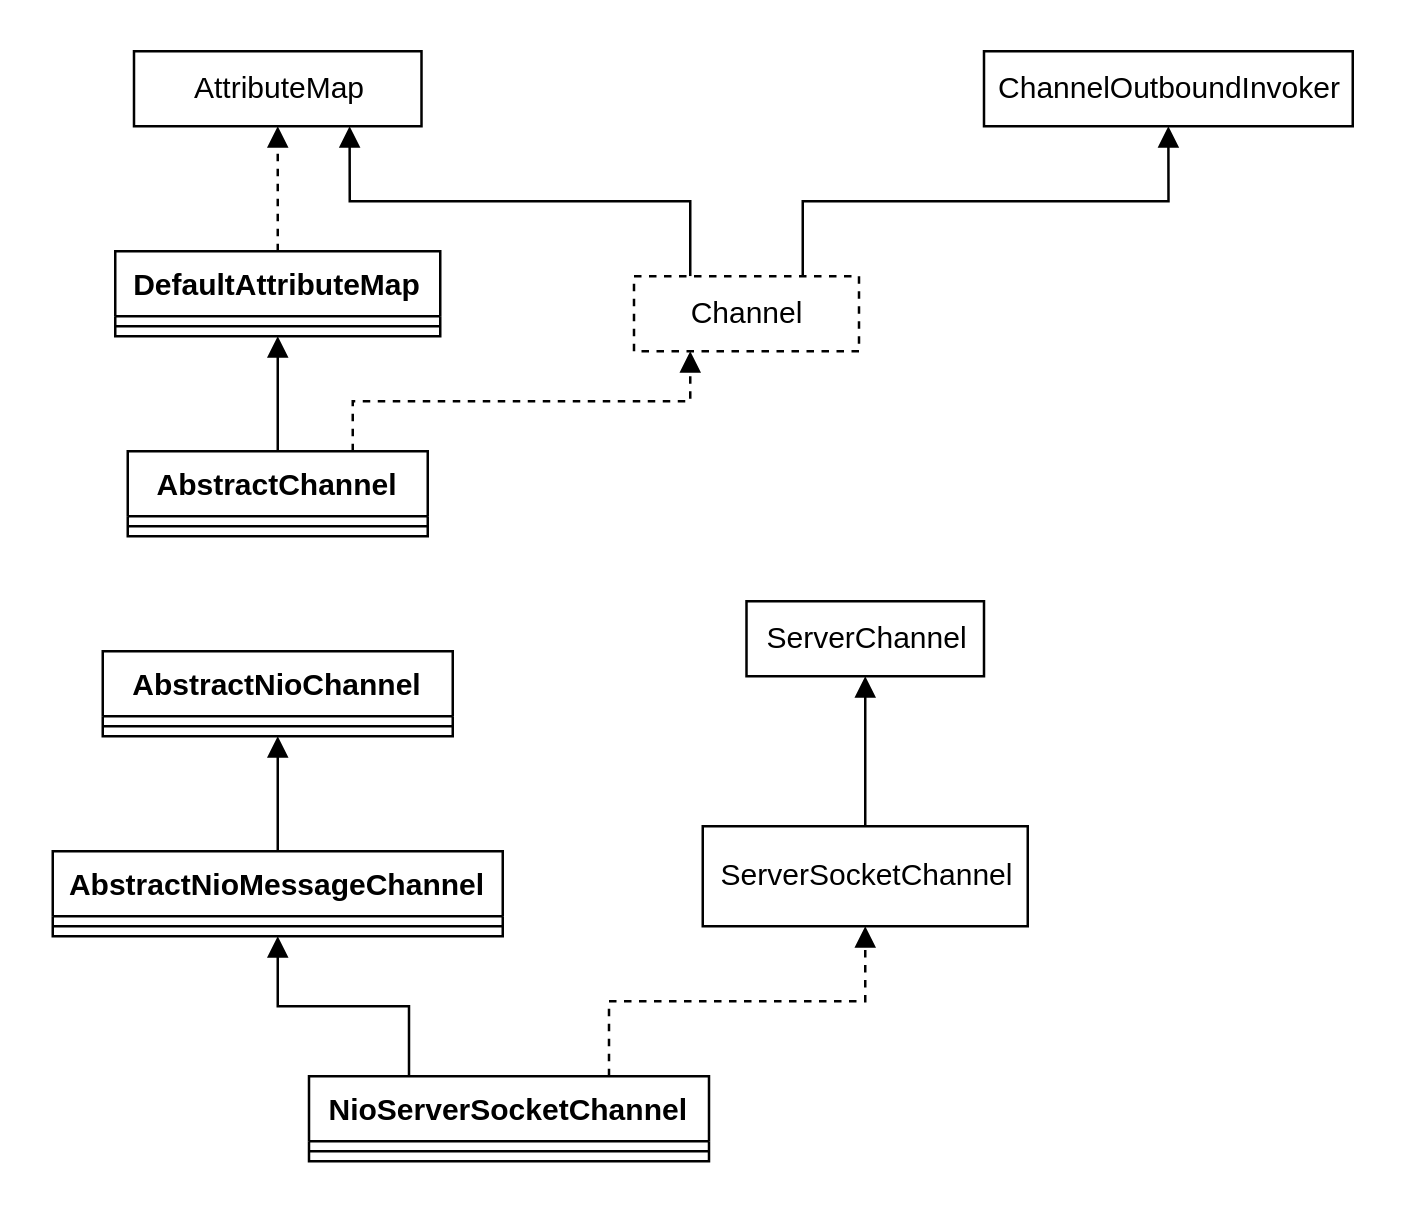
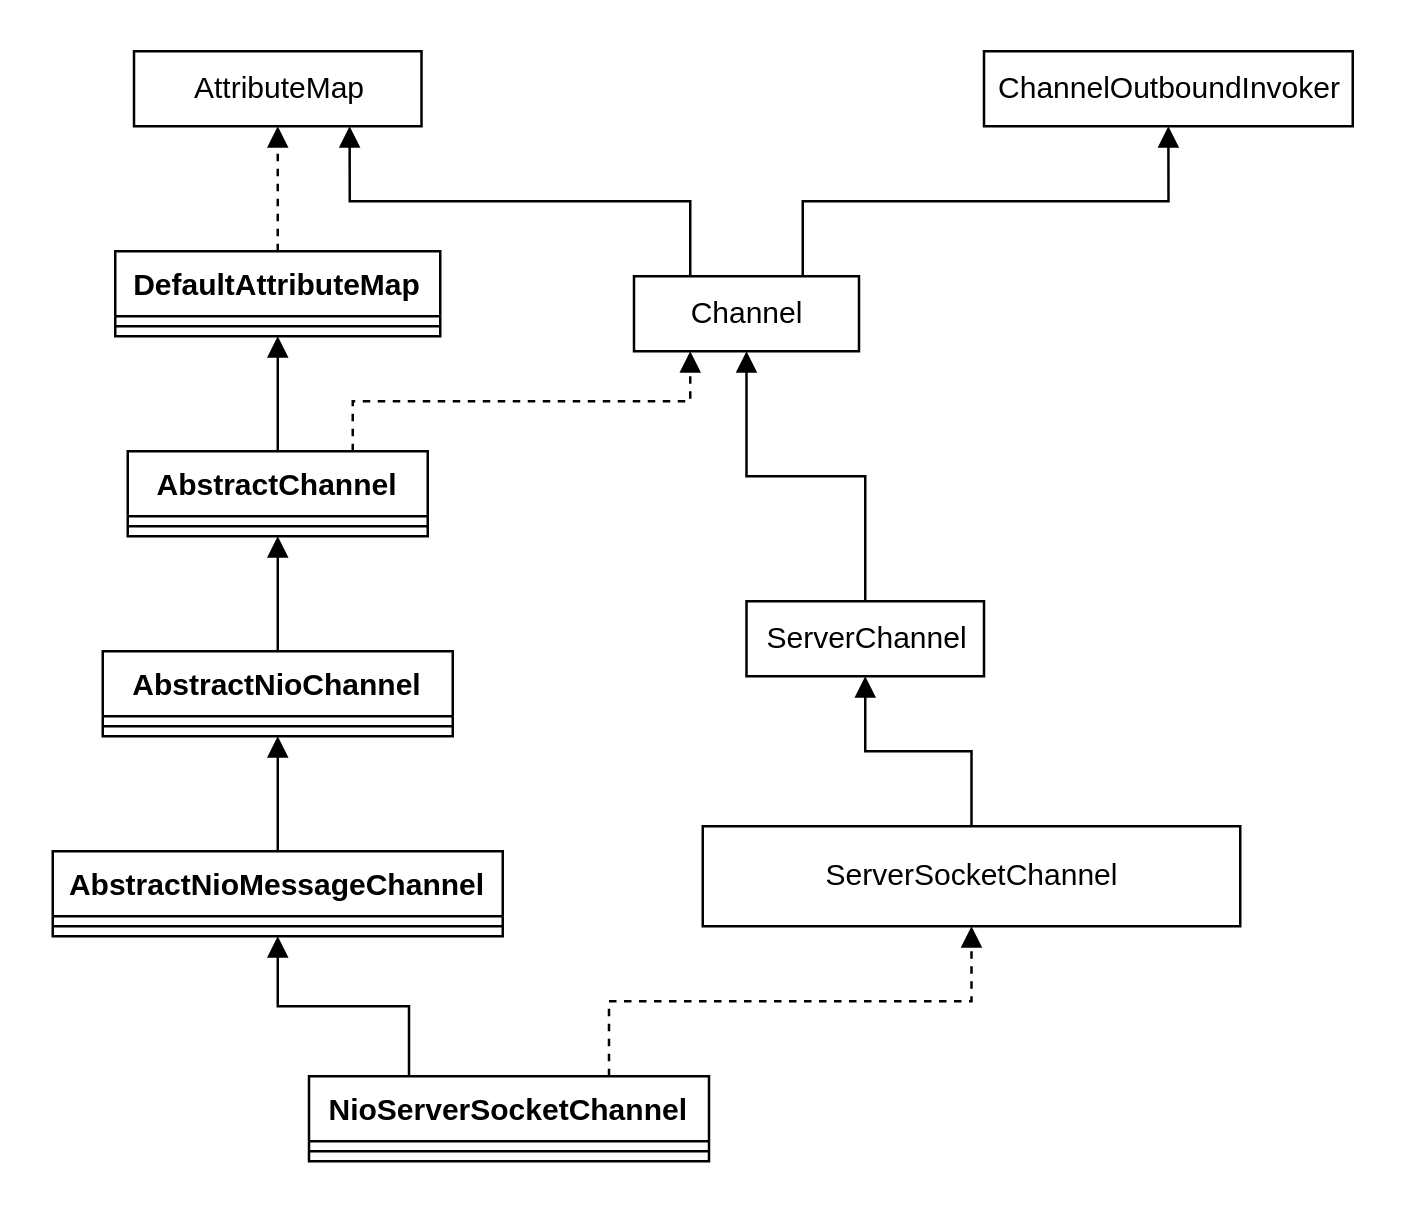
(746, 314) -> (746, 314)
none -> (817, 476)
none -> (278, 604)
(865, 876) -> (971, 876)
